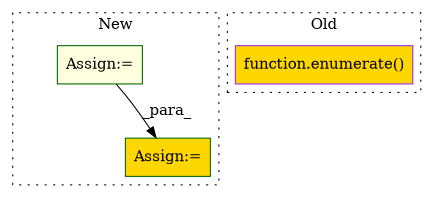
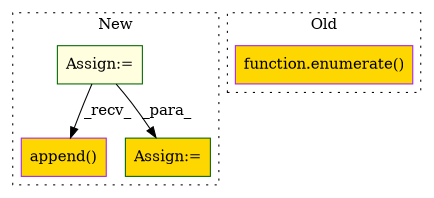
none -> (64, 157)
